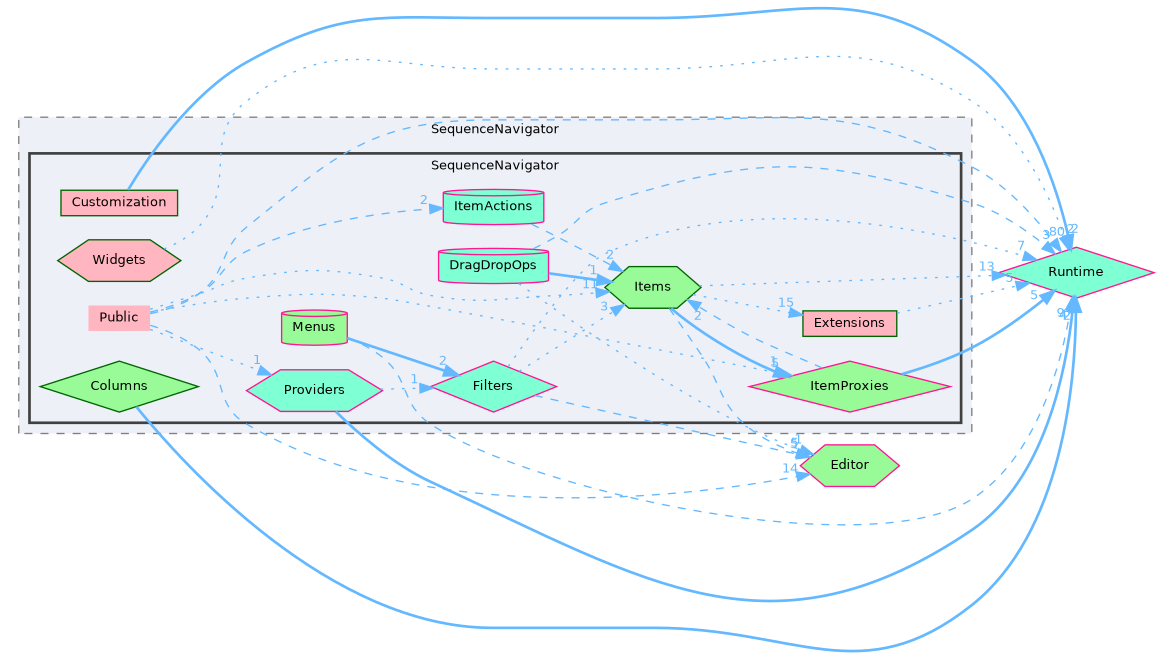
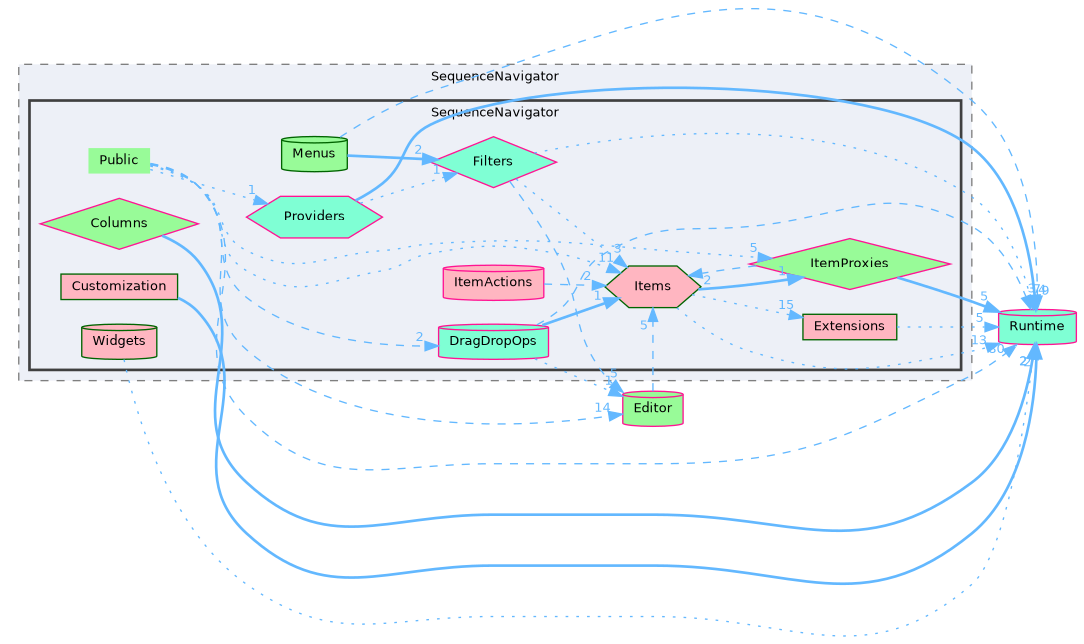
(494, 207) -> (494, 283)
(280, 238) -> (251, 300)
(119, 261) -> (119, 342)
(1076, 273) -> (1038, 327)
(653, 287) -> (653, 287)
(119, 318) -> (119, 161)
(314, 328) -> (314, 154)
(119, 387) -> (119, 224)
(721, 393) -> (653, 356)
(850, 466) -> (653, 409)
